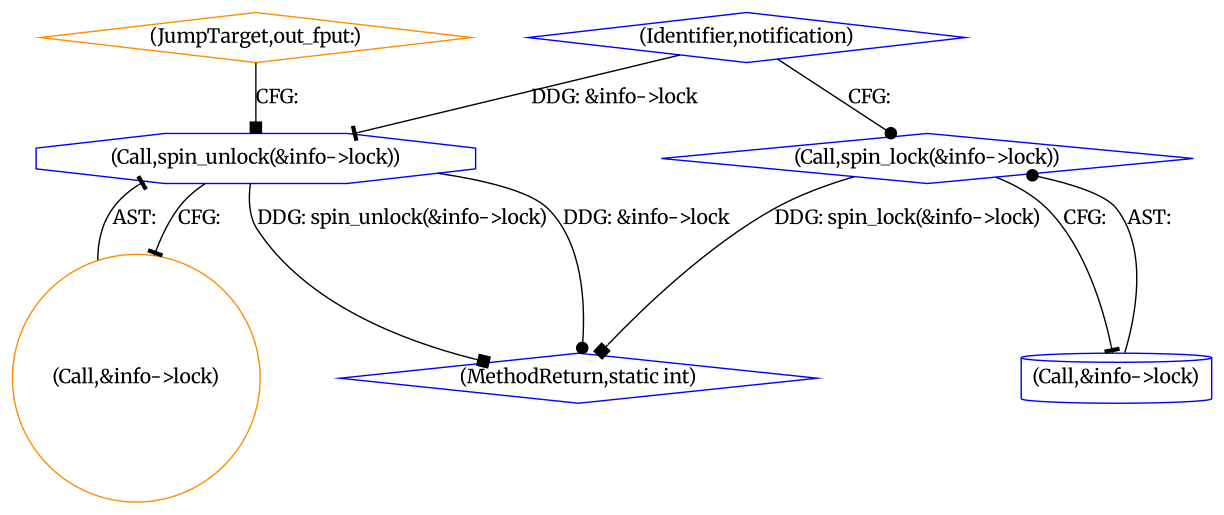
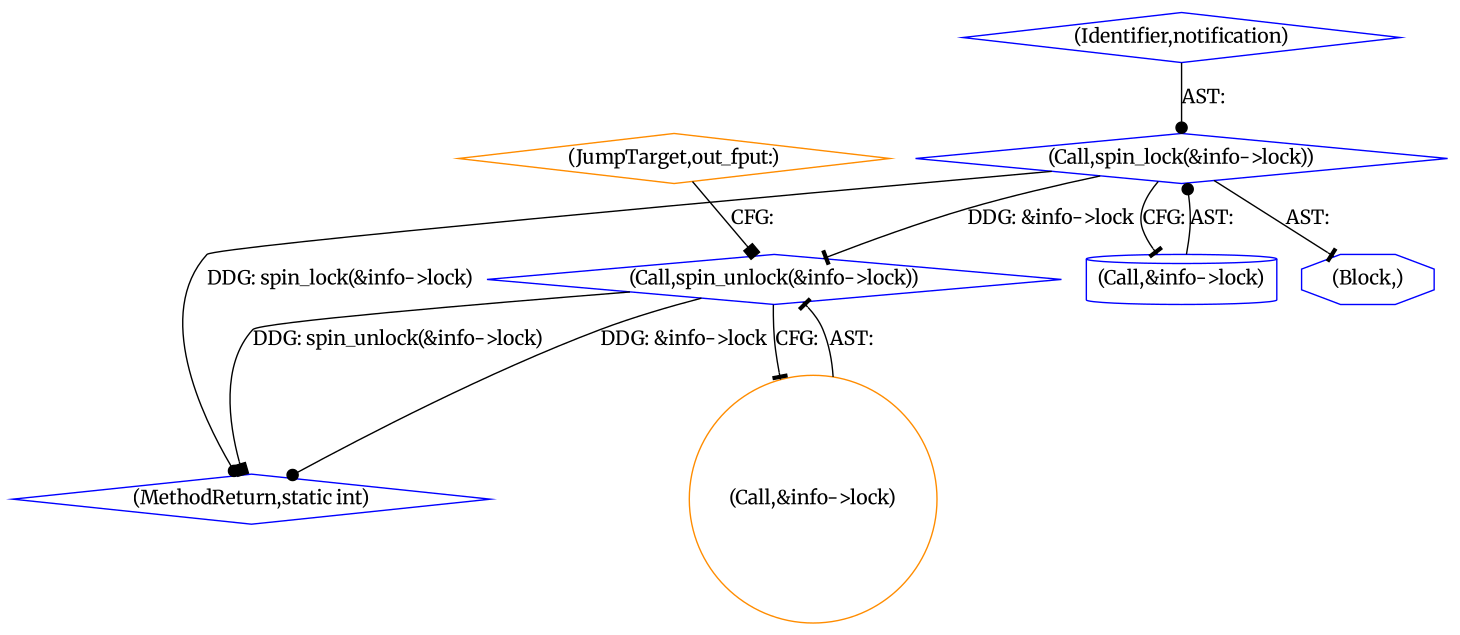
(519, 94) -> (963, 210)
(872, 98) -> (1206, 98)
(256, 158) -> (774, 279)
(720, 244) -> (516, 220)
none -> (1368, 279)
